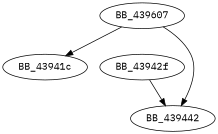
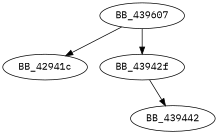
(192, 58) -> (142, 38)
(45, 67) -> (45, 67)
